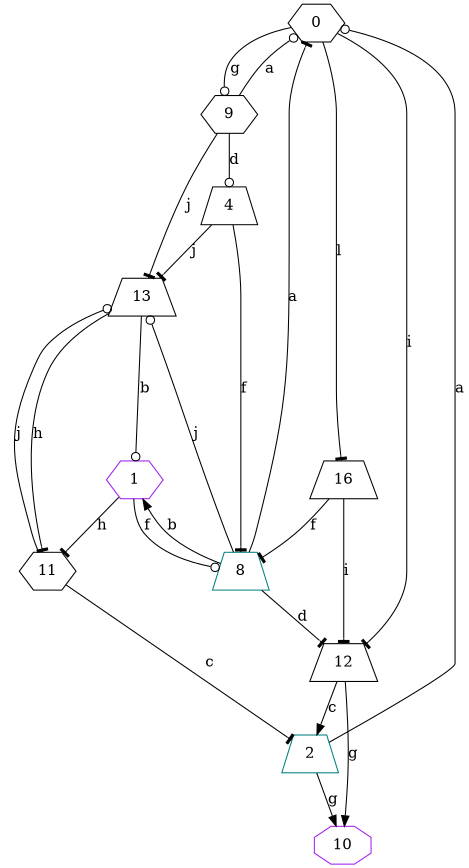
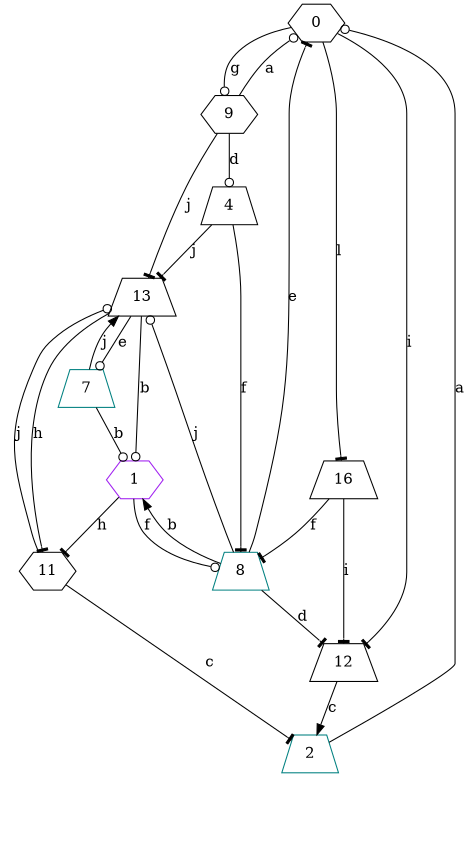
(293, 297) -> (293, 297)
none -> (86, 388)
(343, 845) -> none
